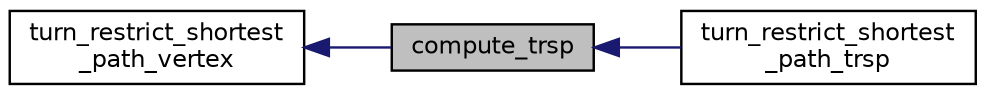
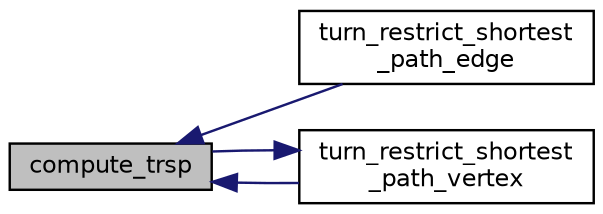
(829, 47) -> (447, 47)
none -> (268, 183)
